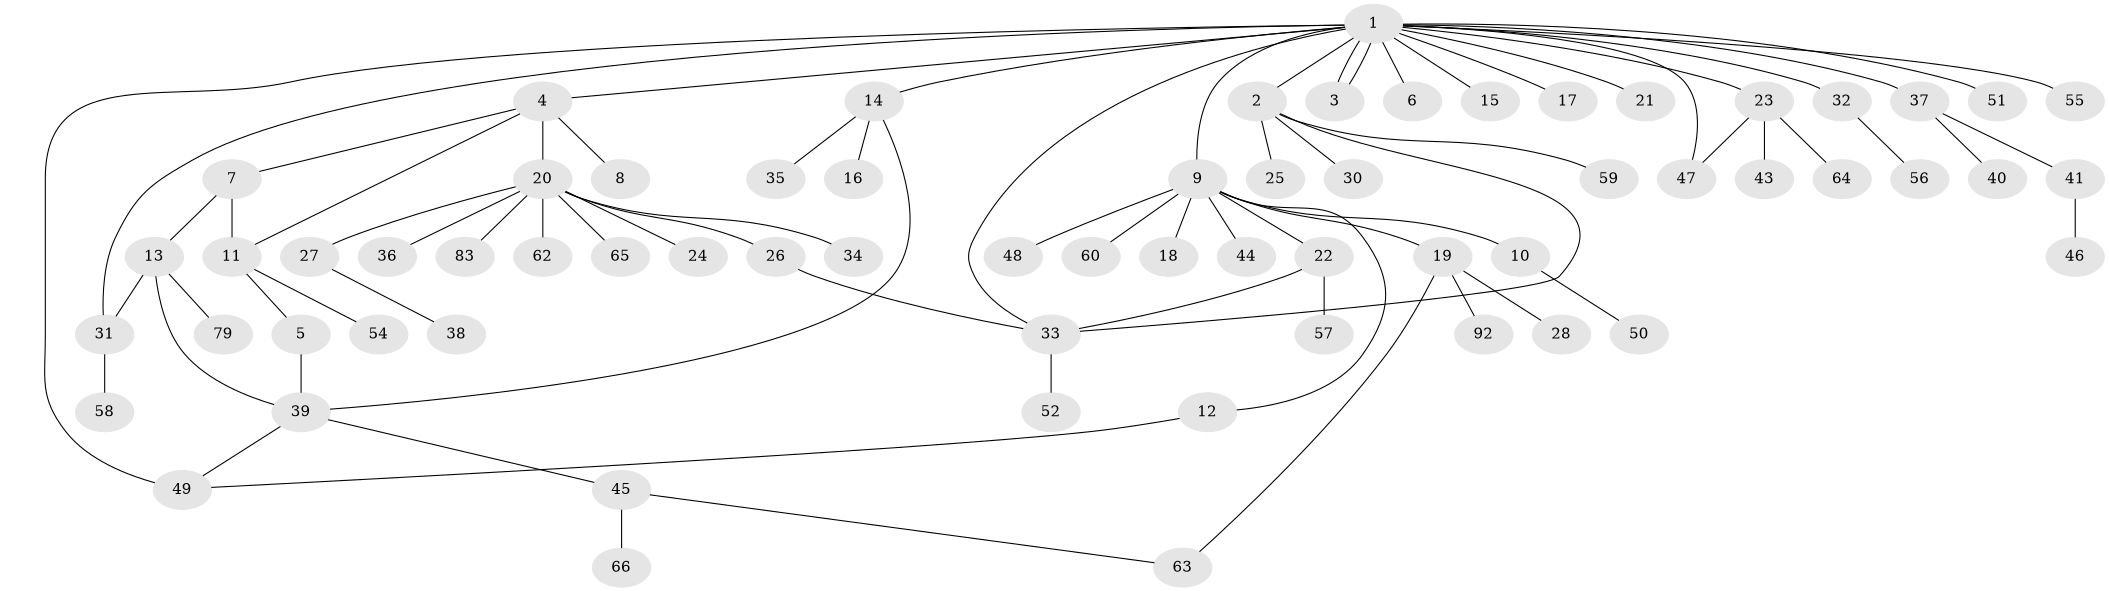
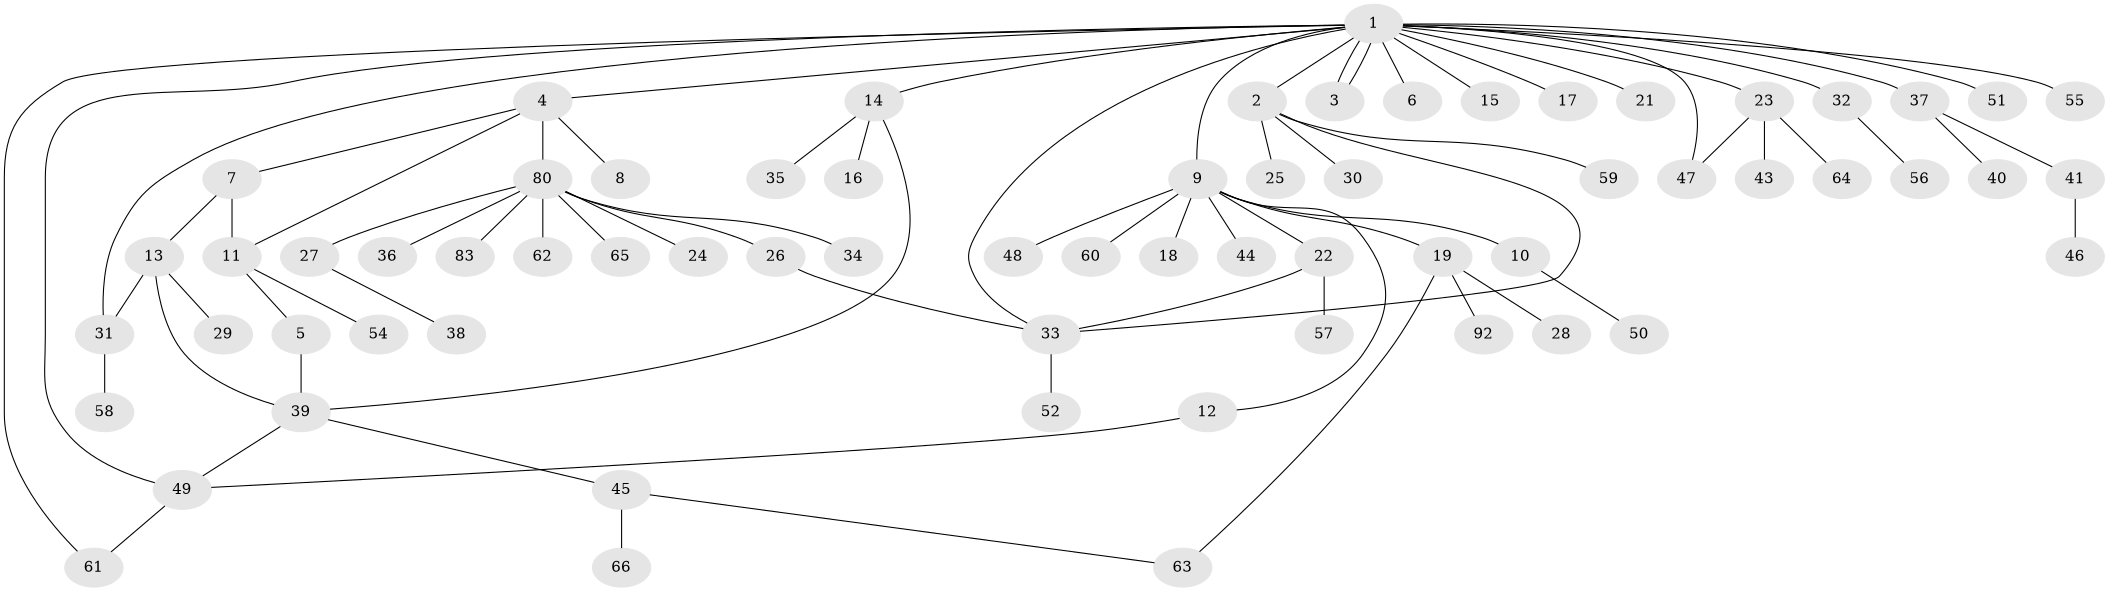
(543, 179) -> (543, 179)
(223, 335) -> (223, 335)
none -> (94, 568)
